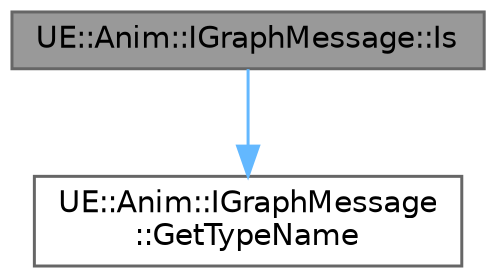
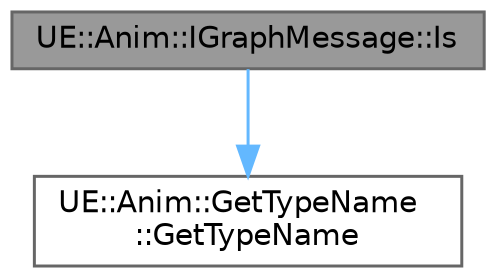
(248, 221) -> (248, 221)
